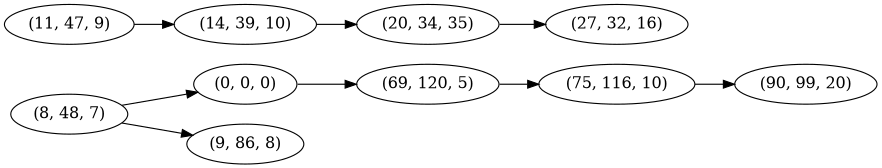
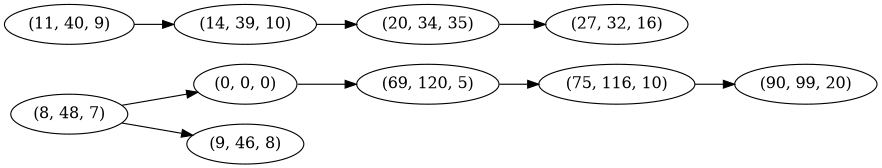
(69, 24) -> (69, 24)
(245, 144) -> (245, 144)
